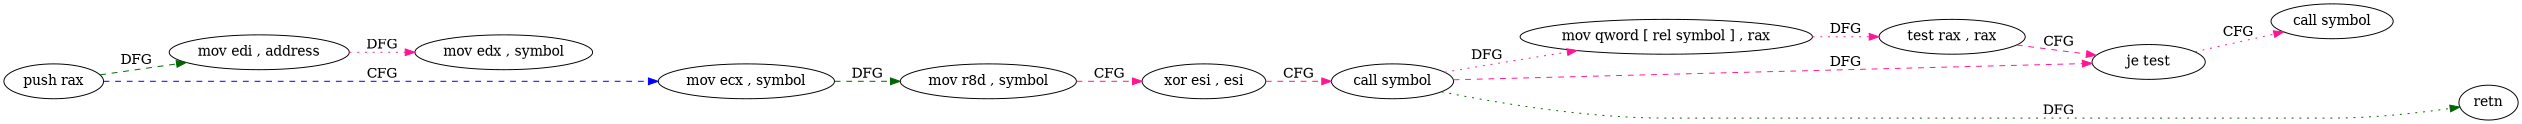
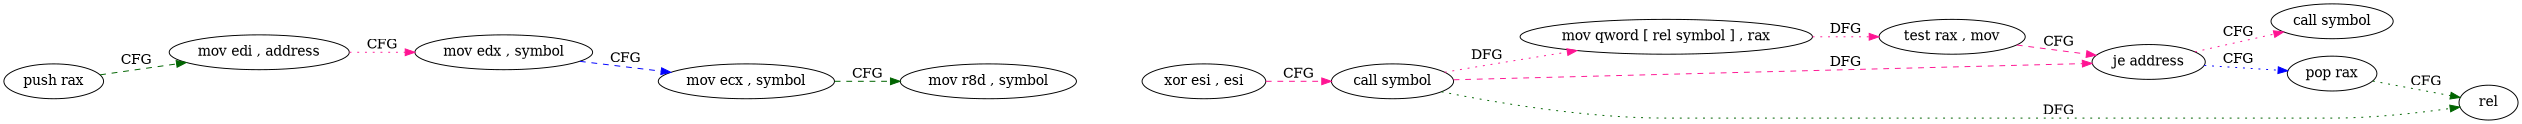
(1952, 37) -> (1952, 37)
(382, 45) -> (382, 45)
(136, 61) -> (136, 61)
(2149, 62) -> (2149, 62)
(867, 74) -> (867, 74)
none -> (2332, 74)
(376, 81) -> (621, 66)
(1105, 81) -> none
(2489, 103) -> (2489, 103)
